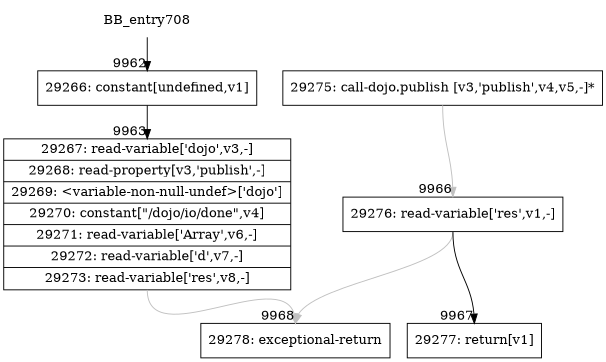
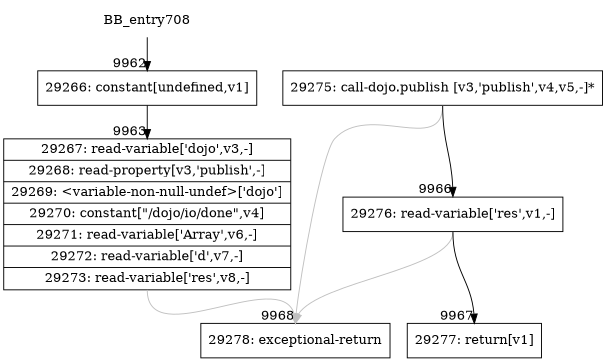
(447, 146) -> (447, 146)
none -> (325, 164)
